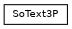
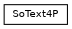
(36, 15) -> (36, 15)
